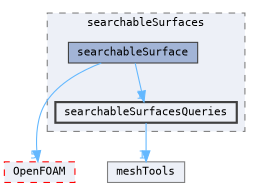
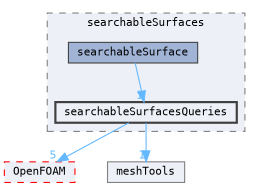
(56, 91) -> (98, 140)
